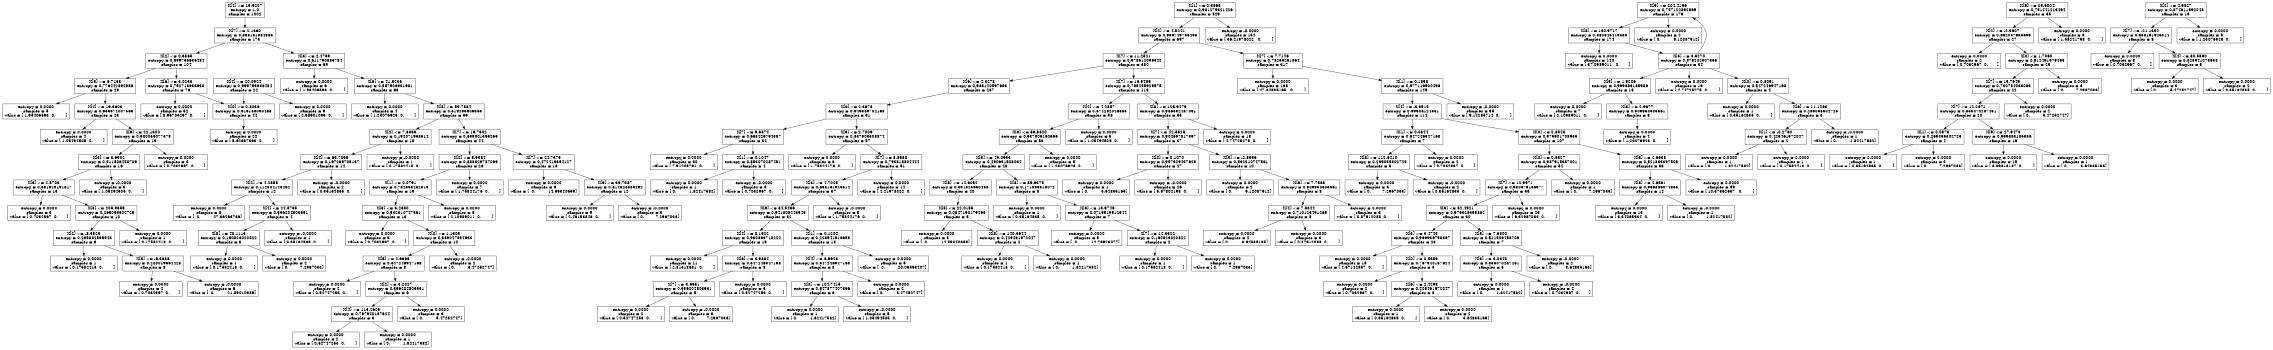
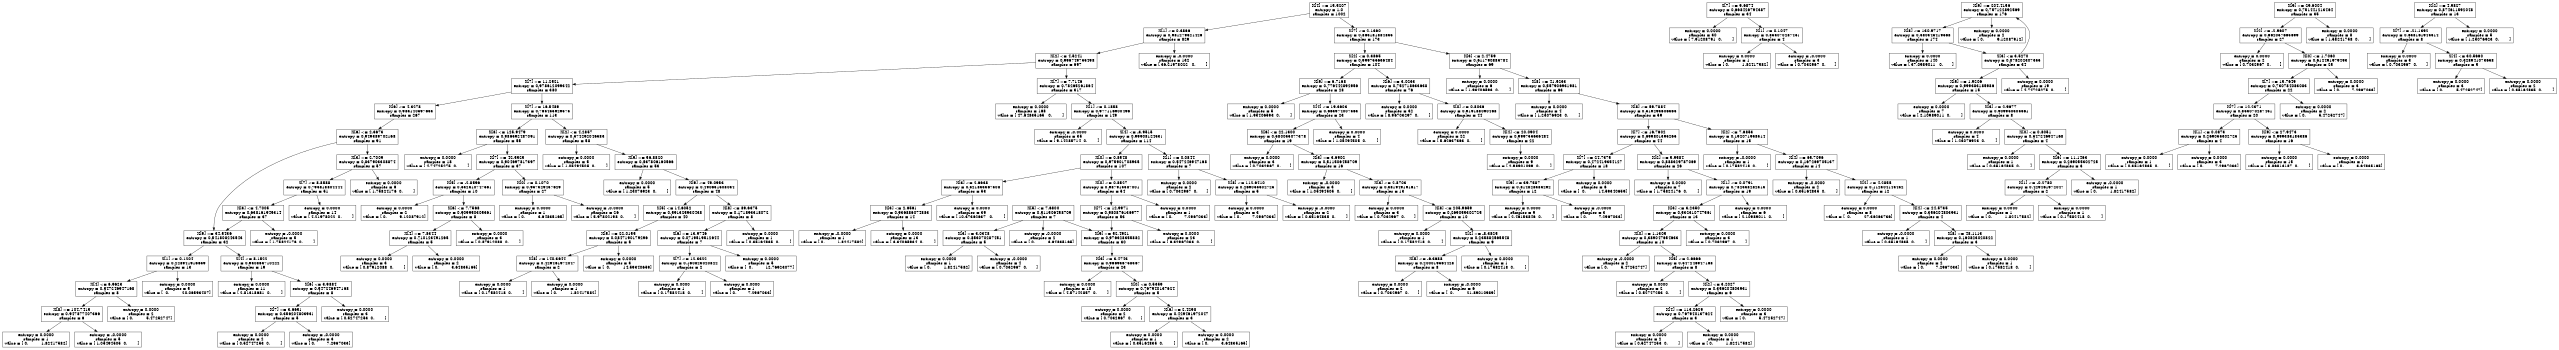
none -> (1259, 22)
(1722, 73) -> (2017, 123)
(244, 97) -> (1493, 124)
(806, 124) -> (263, 170)
(1473, 225) -> (1076, 225)
